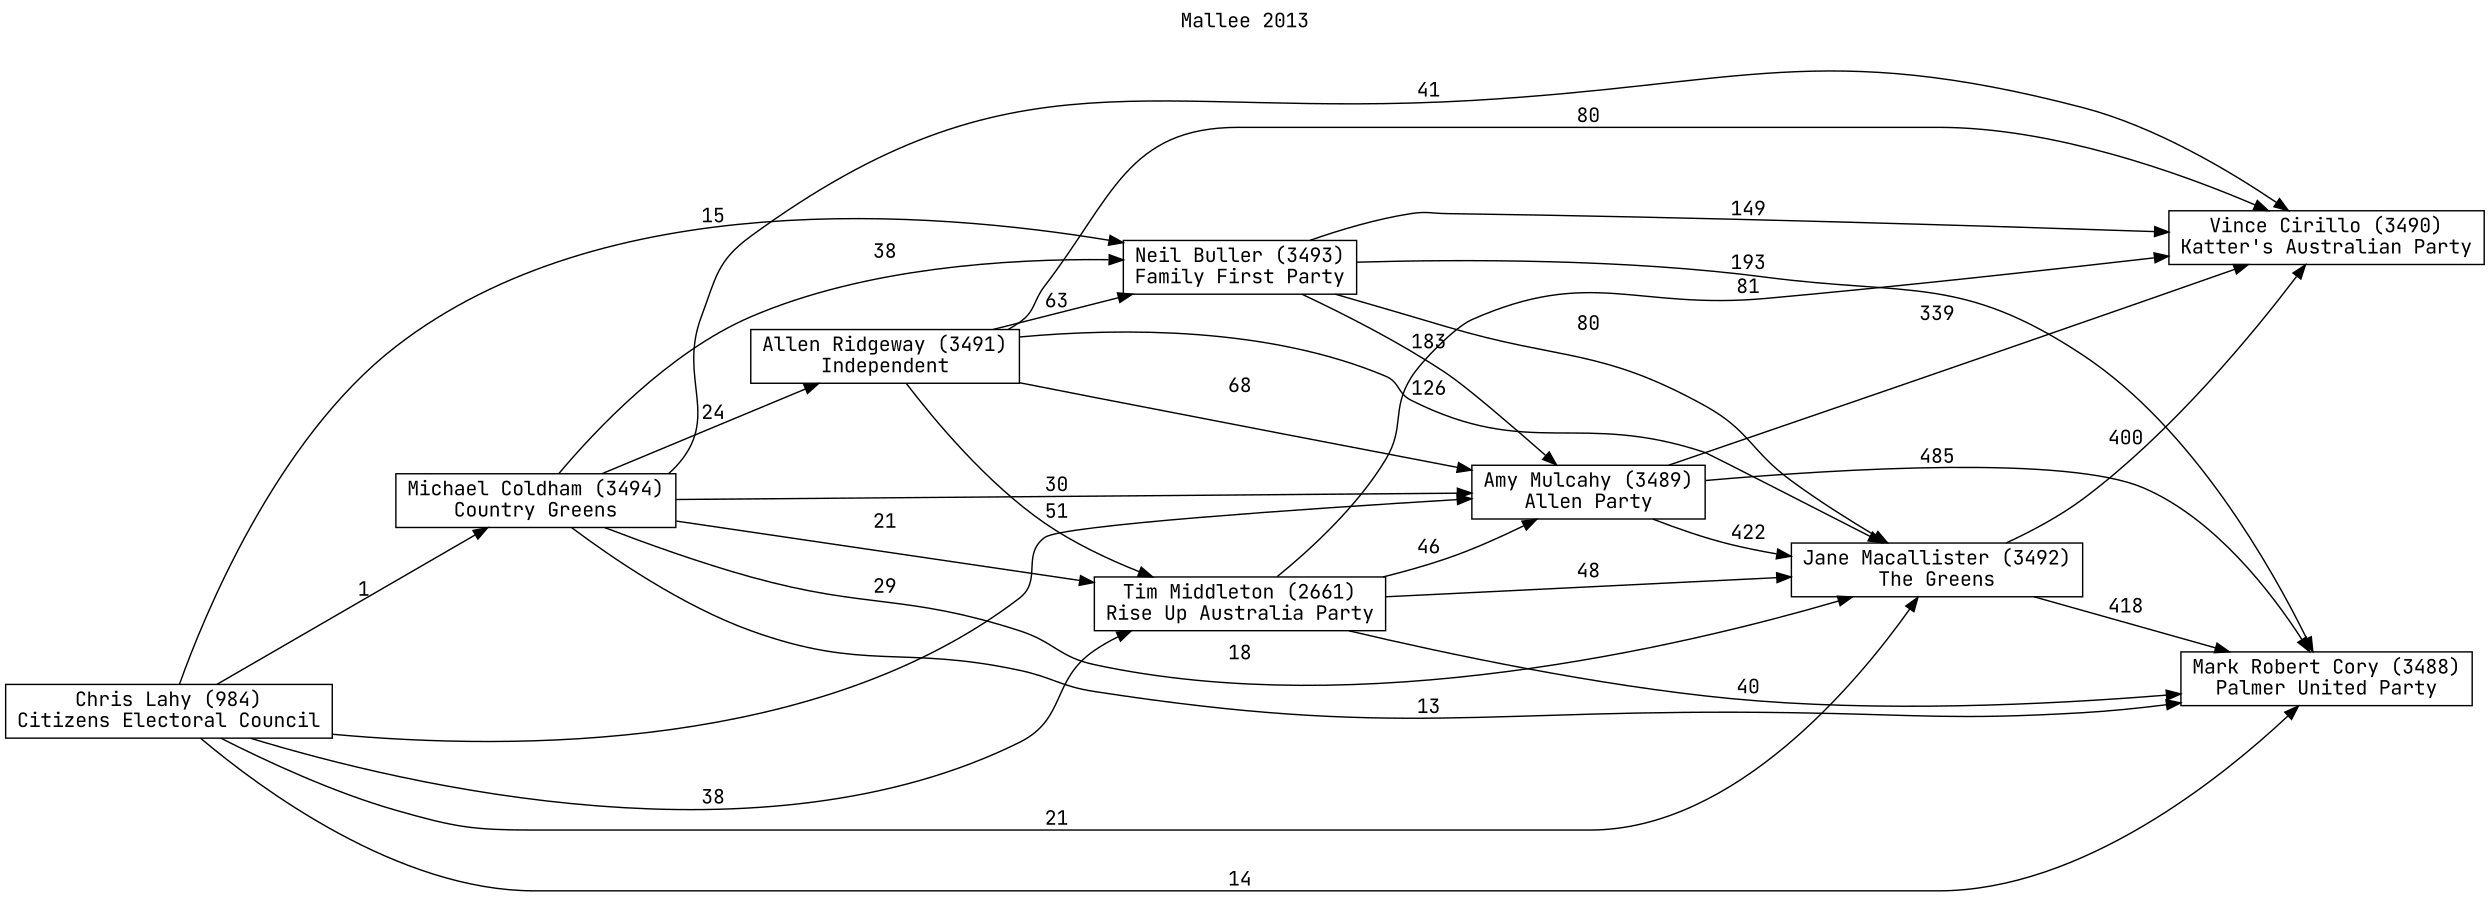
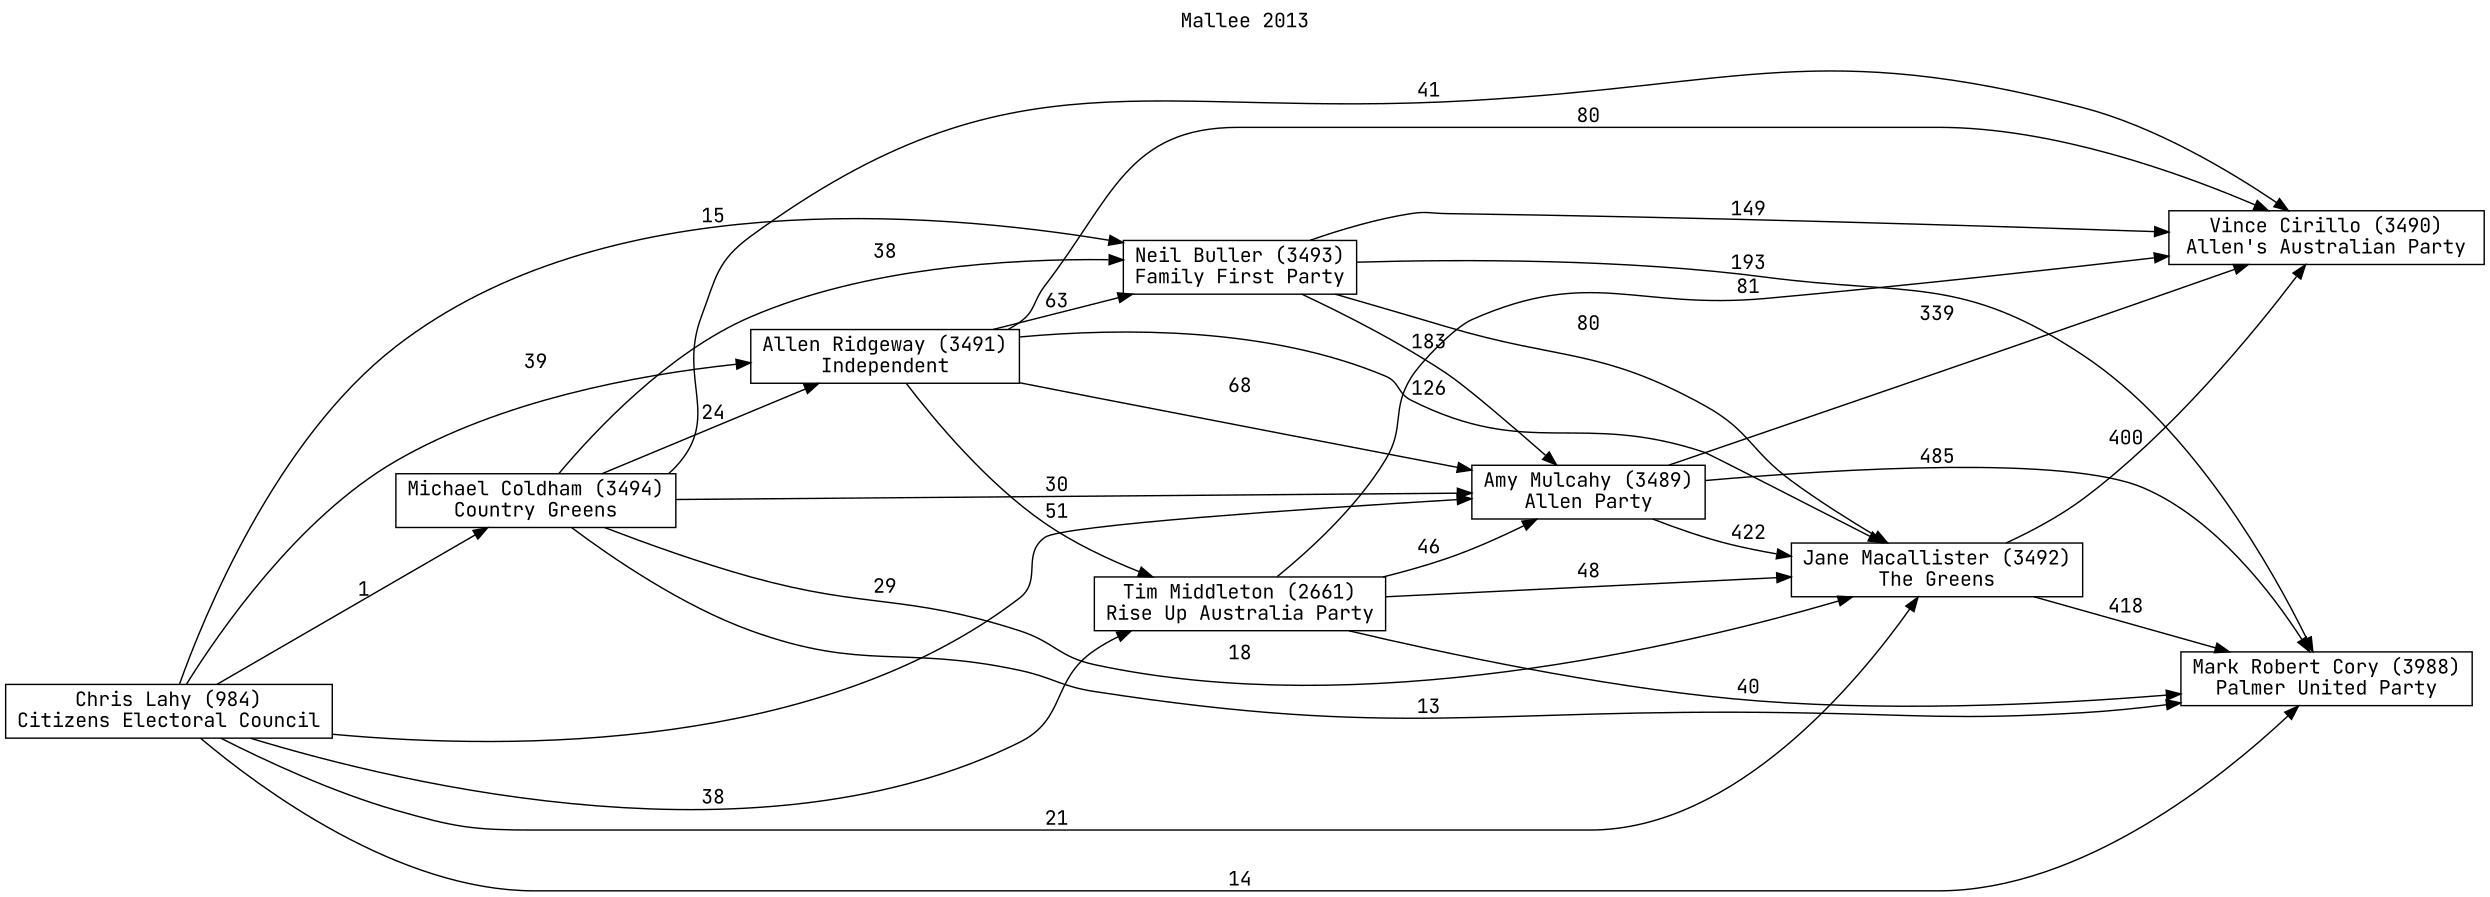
(2327, 238) -> (2327, 238)
none -> (417, 450)
(878, 551) -> none
(2327, 679) -> (2327, 679)
